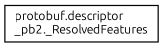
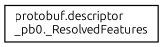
(82, 24) -> (82, 24)
